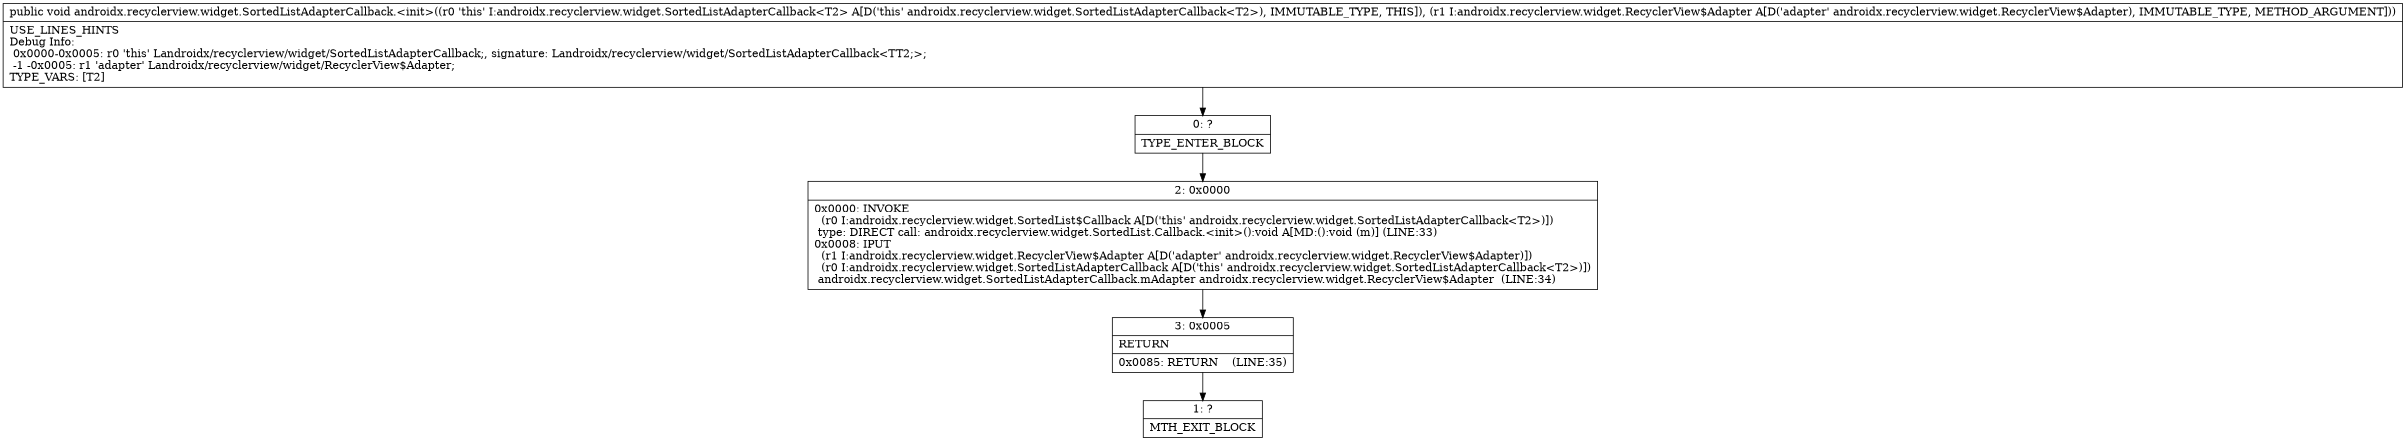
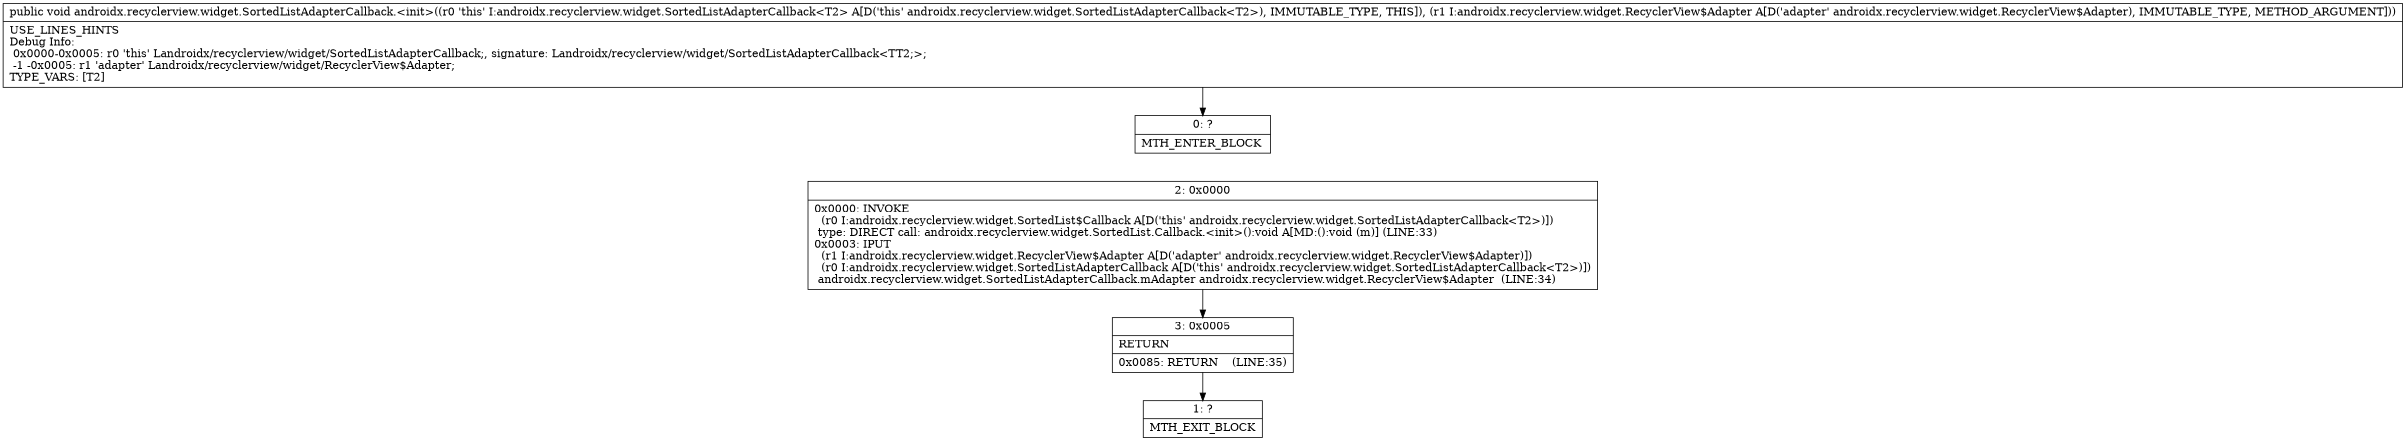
(1203, 143) -> (1202, 143)
(1203, 163) -> none
(856, 244) -> (856, 244)
